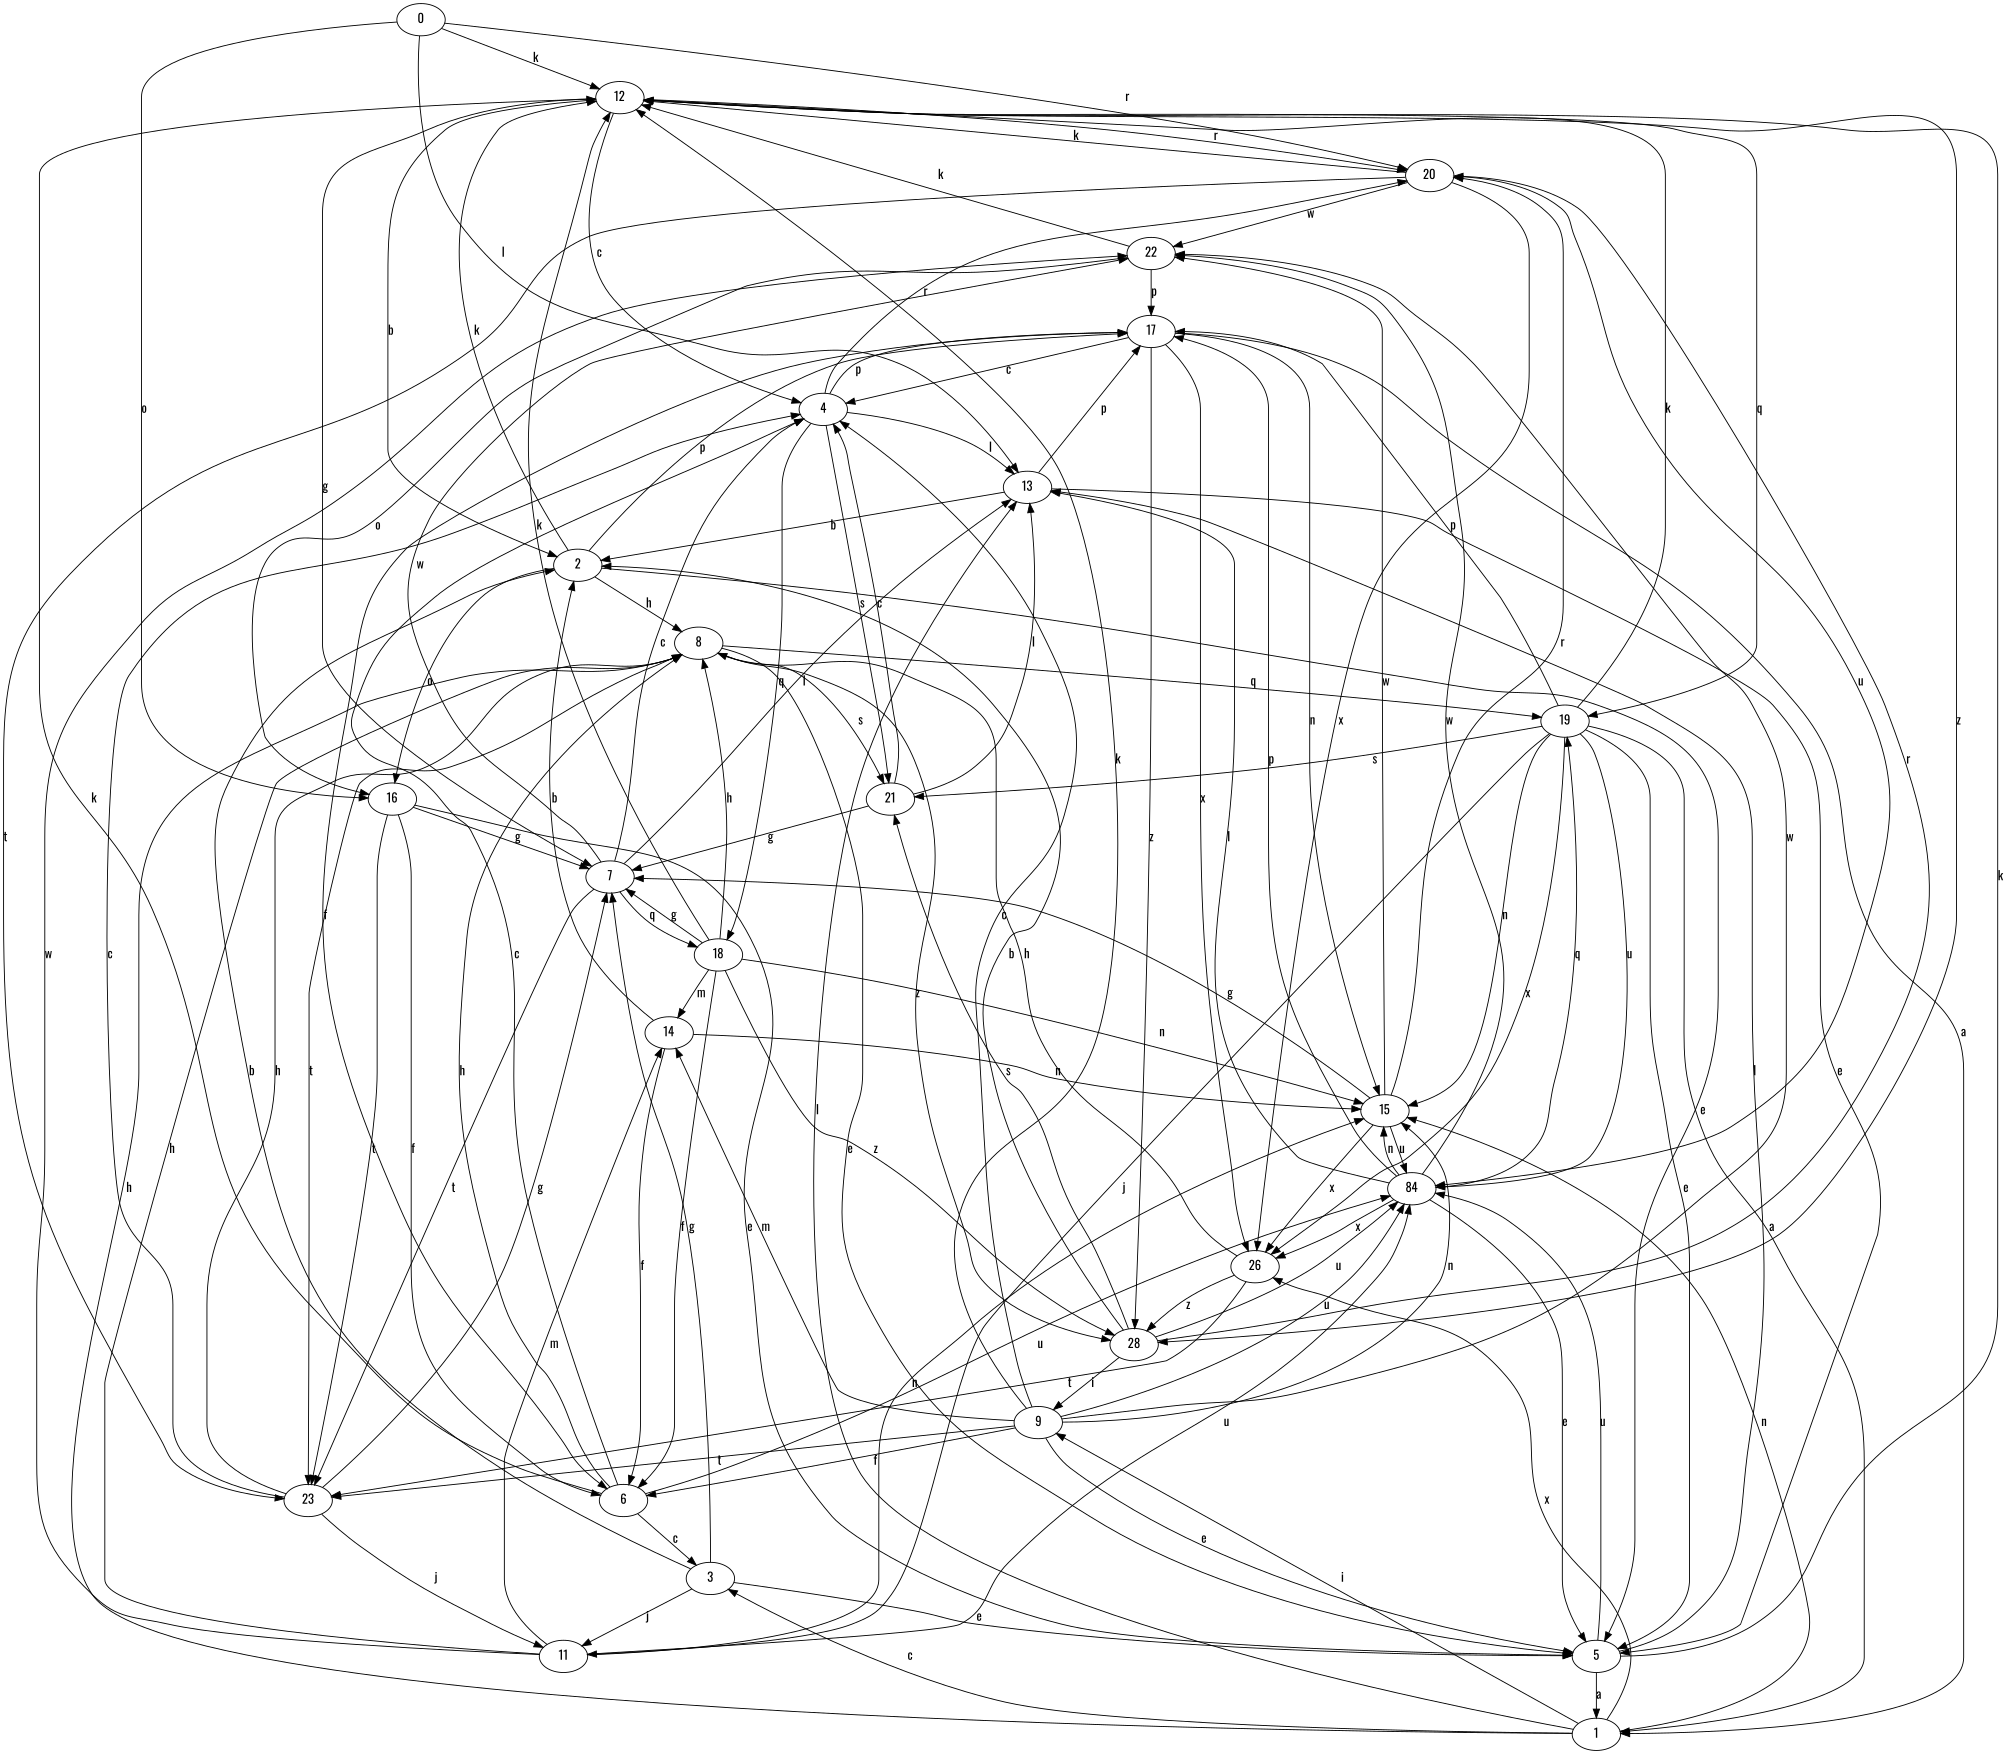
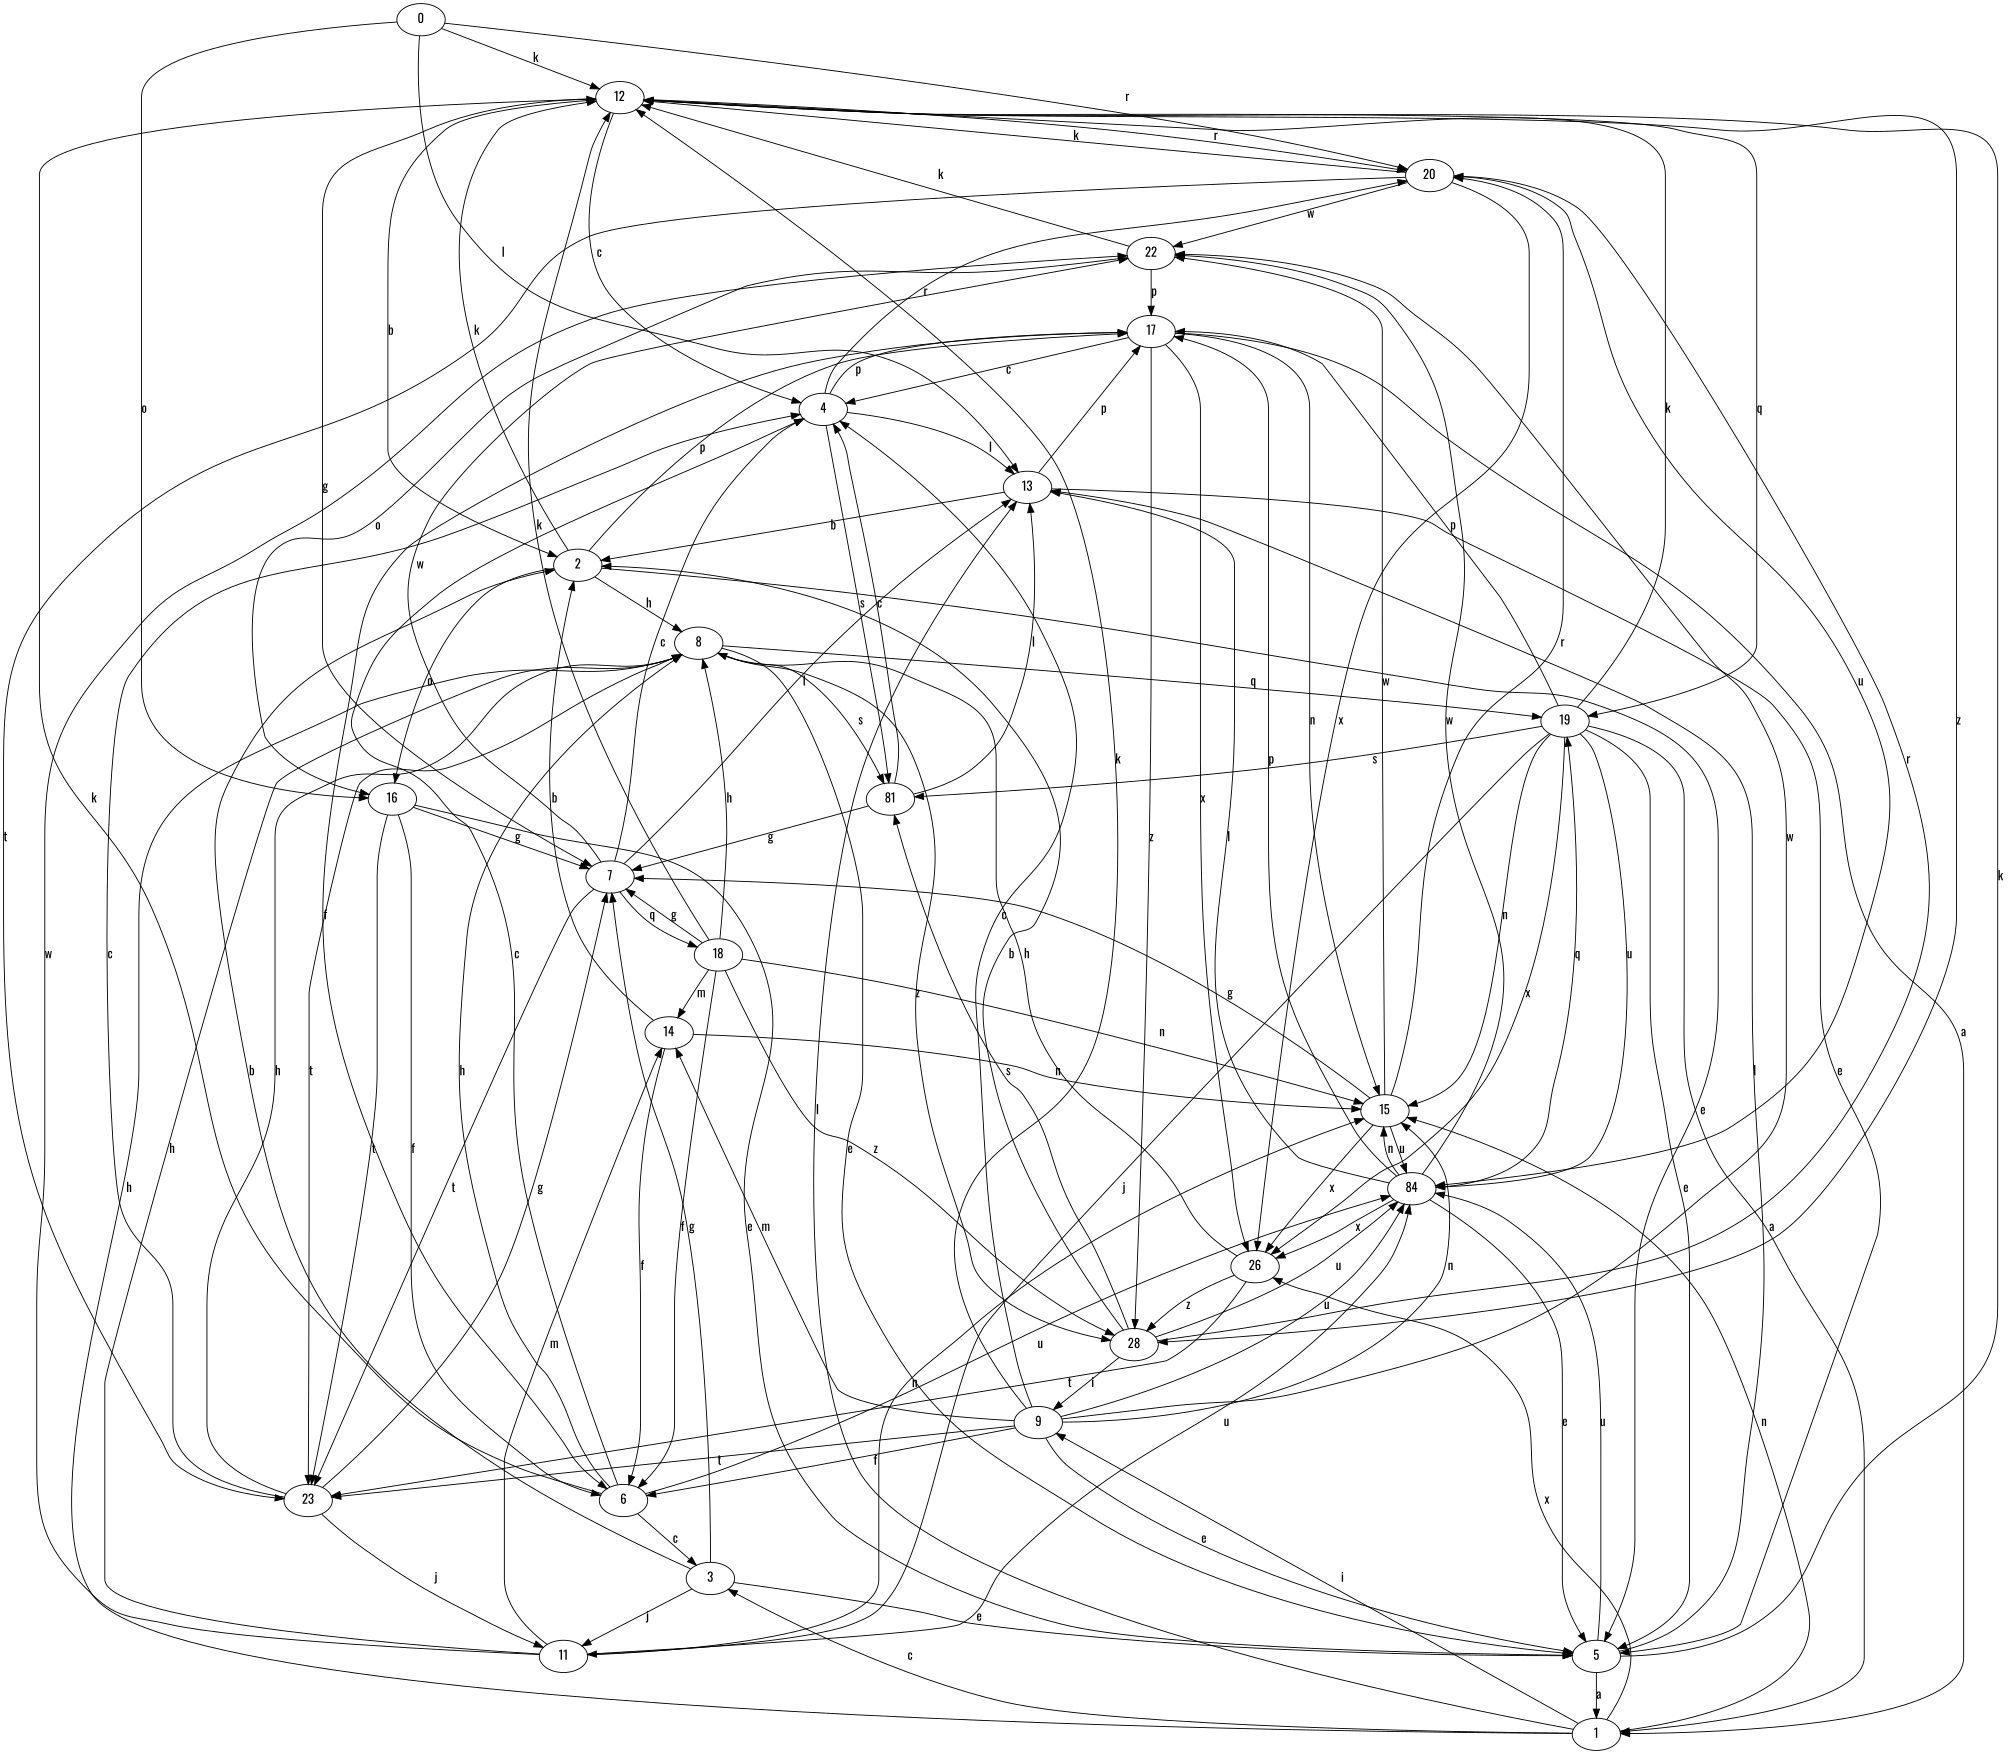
(776, 689) -> none
(890, 799) -> (890, 799)
